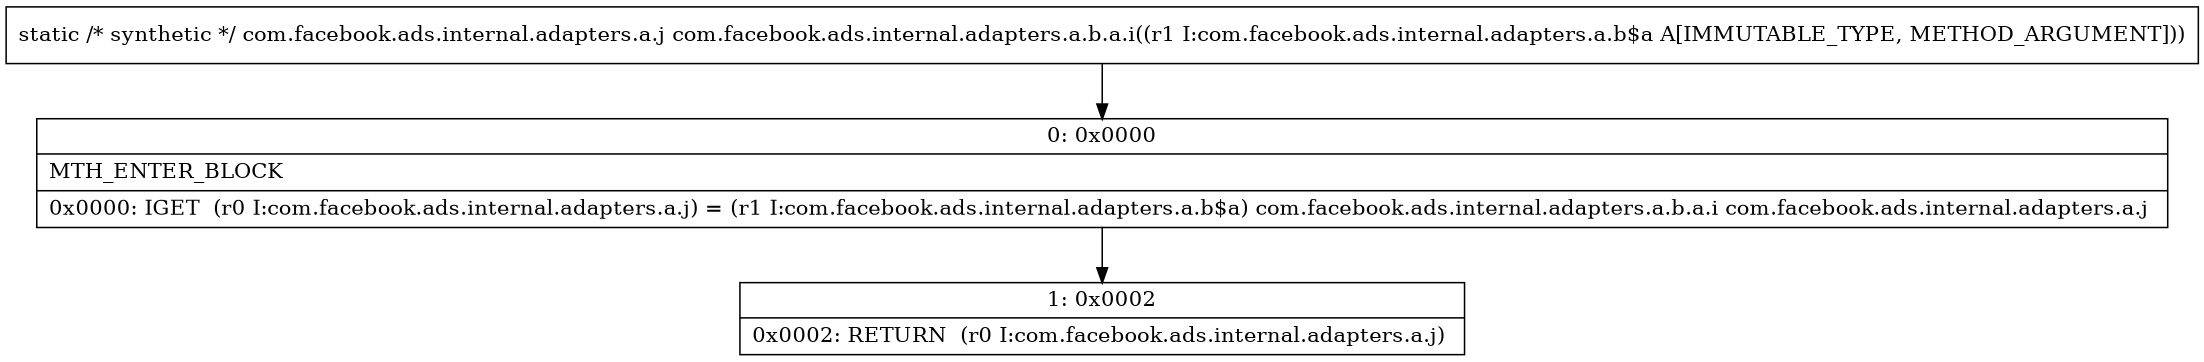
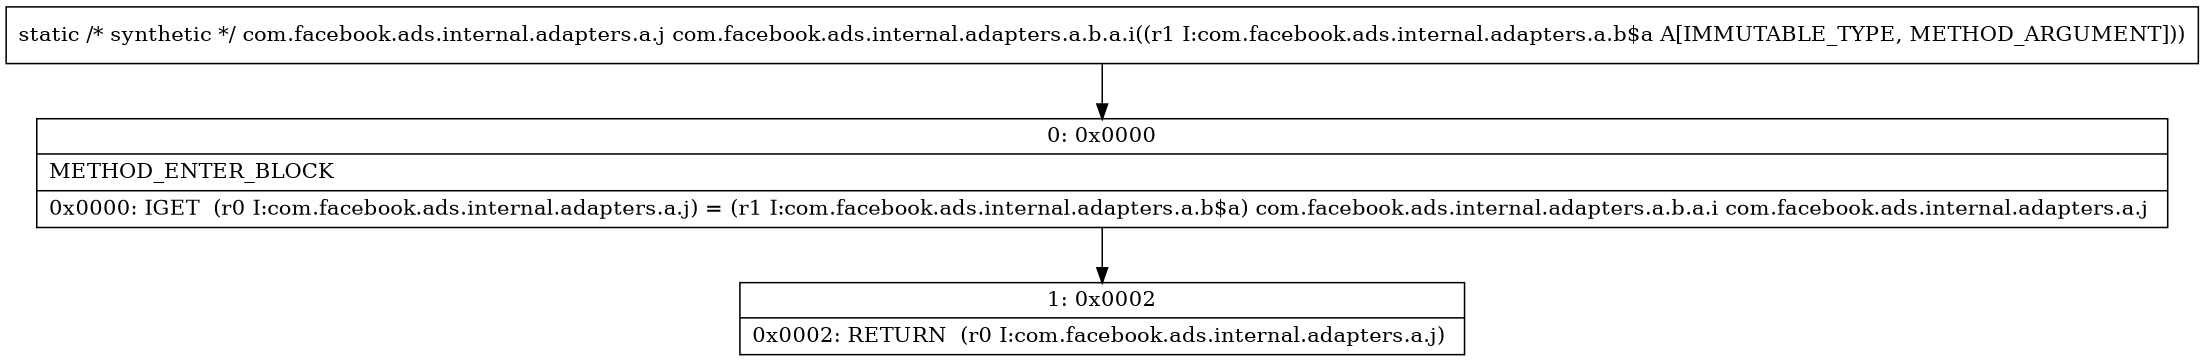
(167, 172) -> (192, 172)
